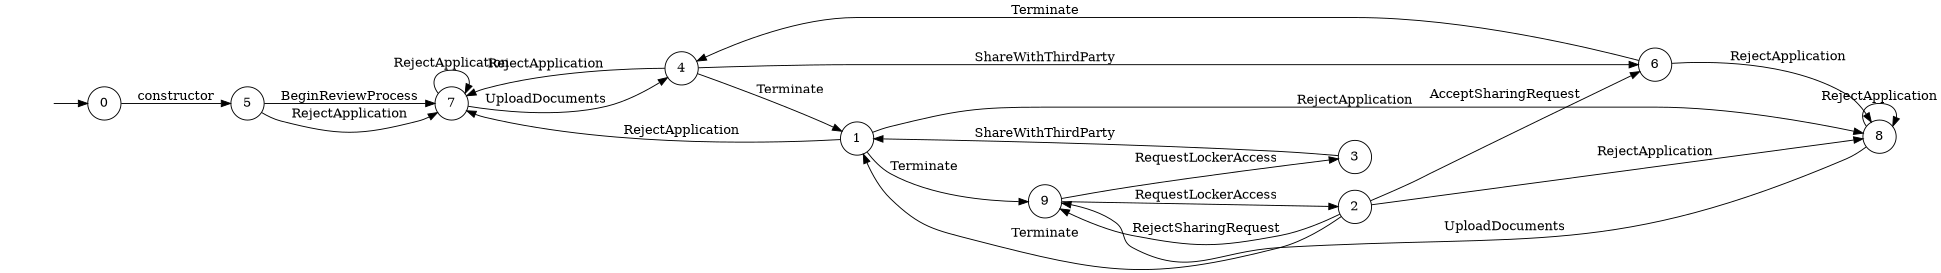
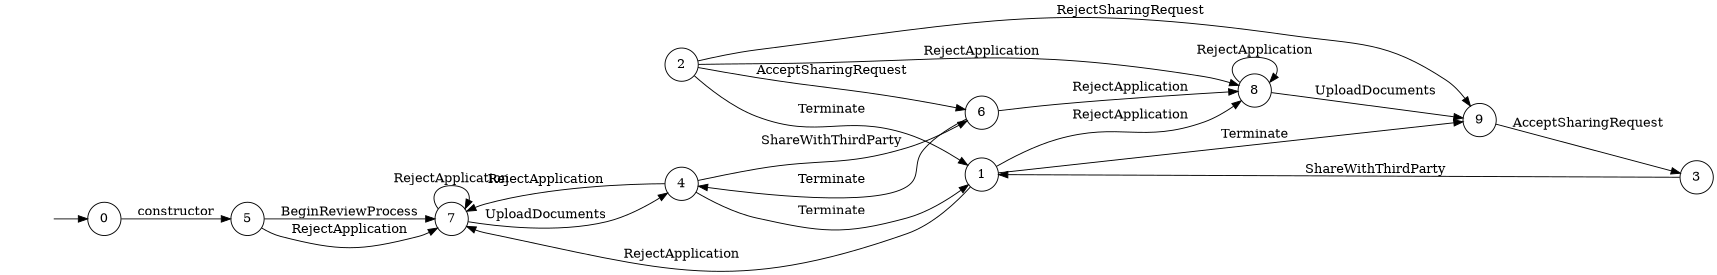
(1206, 158) -> (1588, 123)
(1195, 204) -> none
